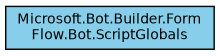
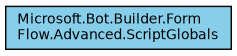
(110, 28) -> (119, 28)
